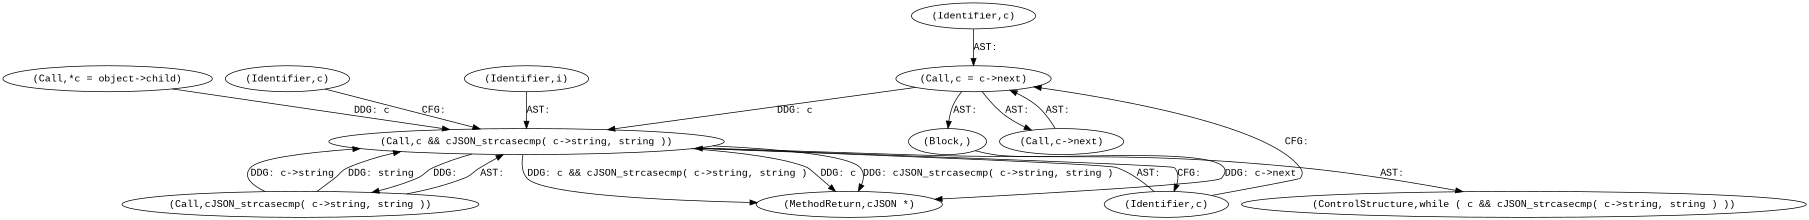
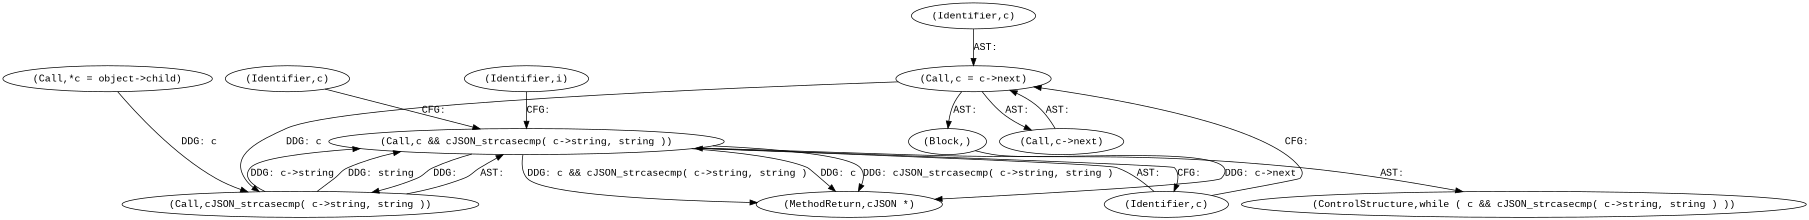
(765, 108) -> (548, 98)
(307, 109) -> (174, 148)
(542, 110) -> (542, 110)
